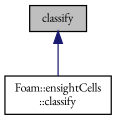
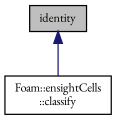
(58, 19) -> (58, 19)
